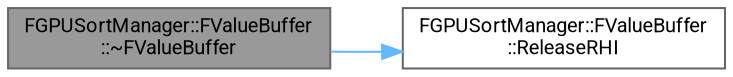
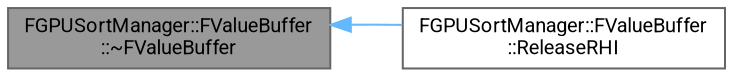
(356, 52) -> (377, 25)
